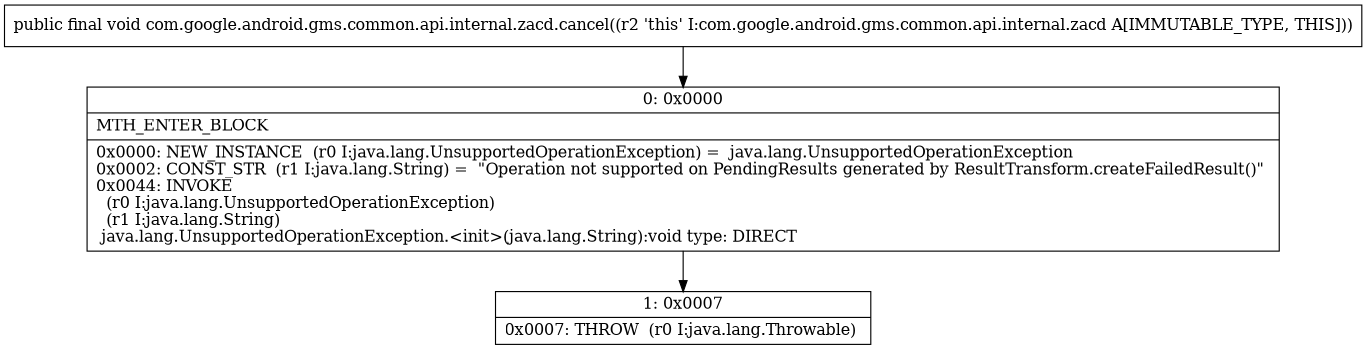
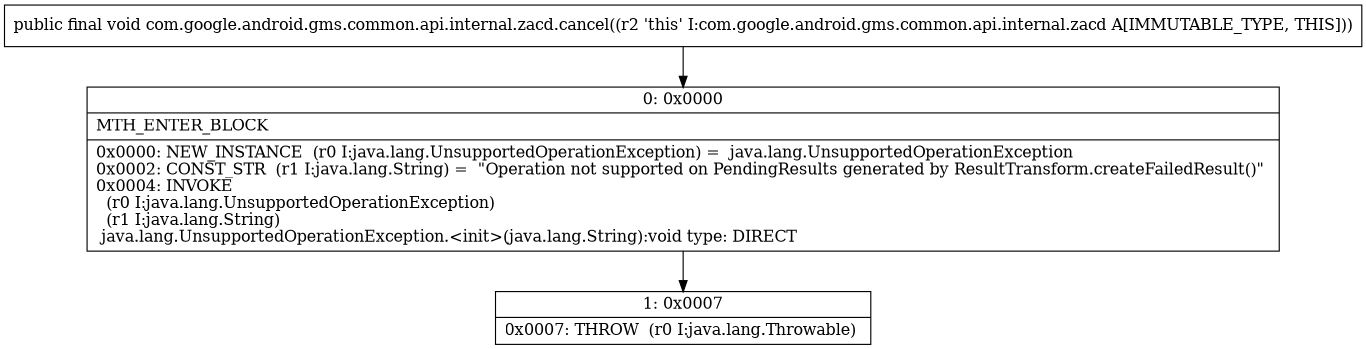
(170, 187) -> (170, 187)
